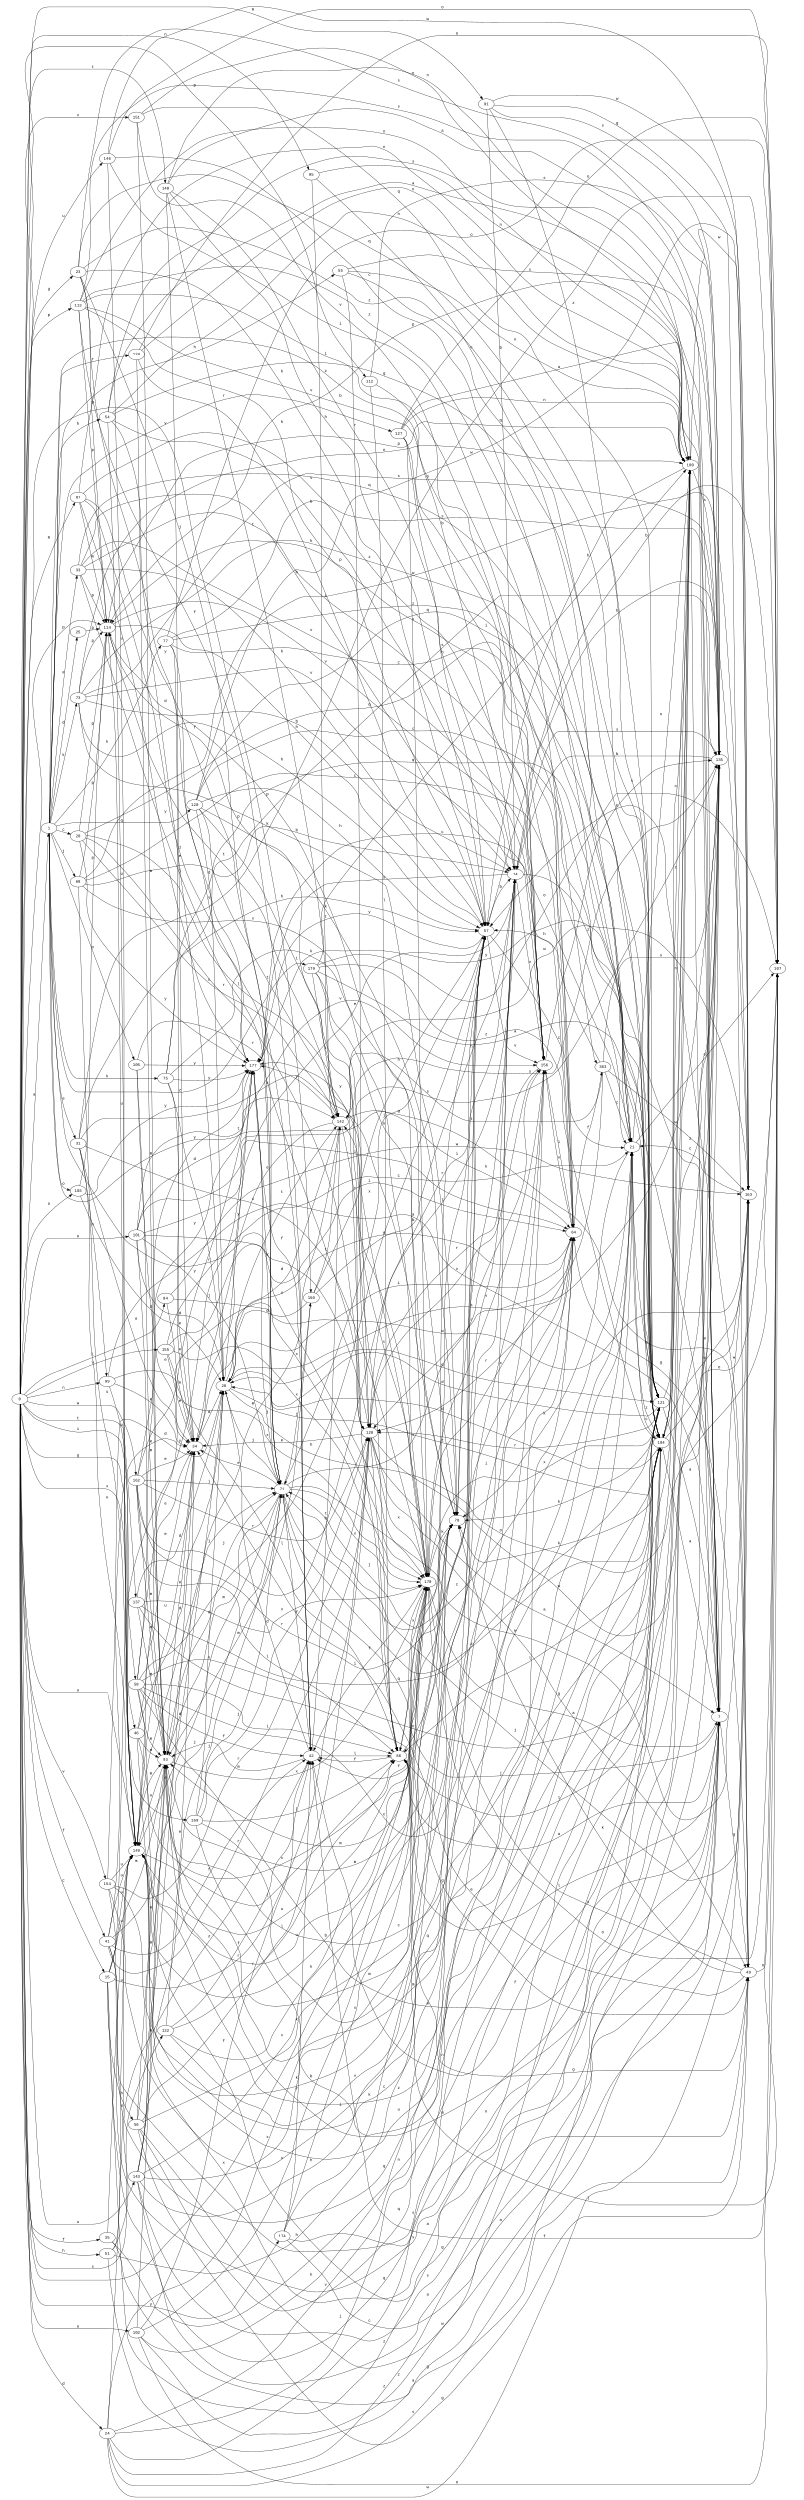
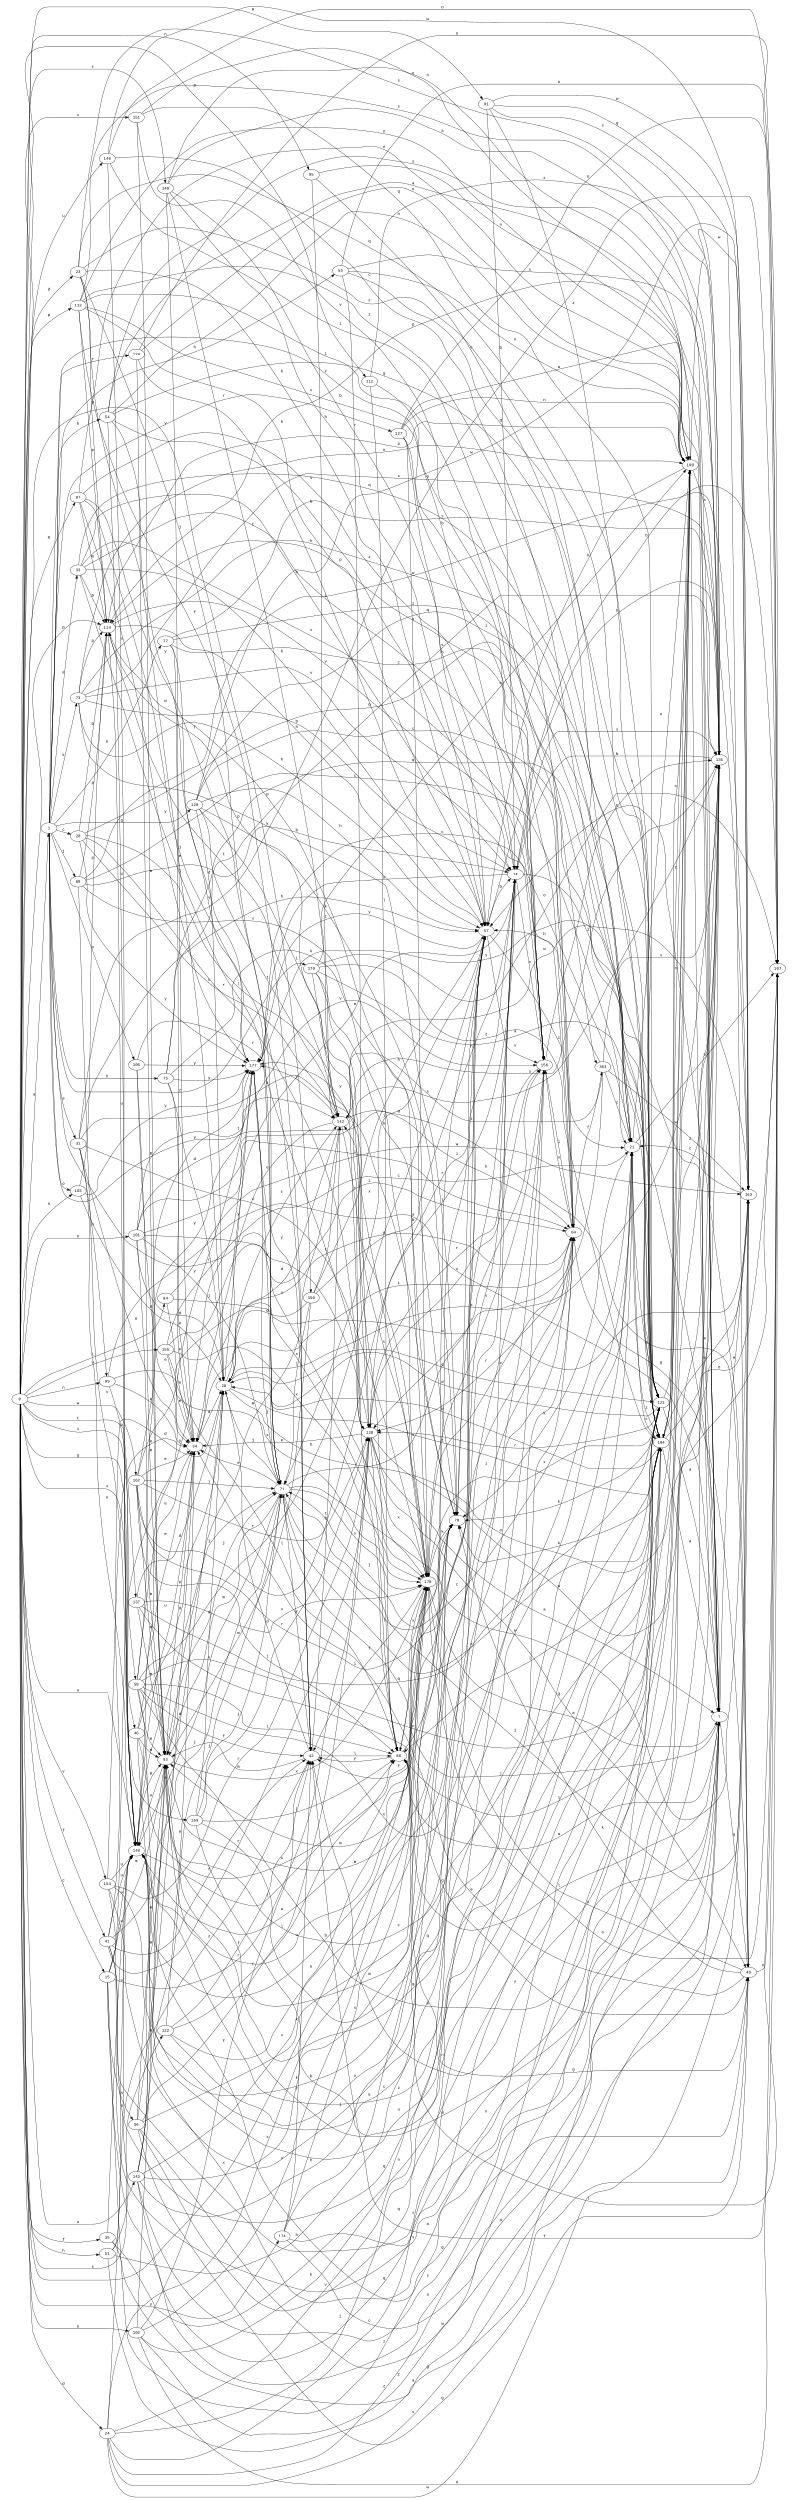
(724, 140) -> (760, 88)
(78, 632) -> none
(298, 1409) -> (294, 1392)
